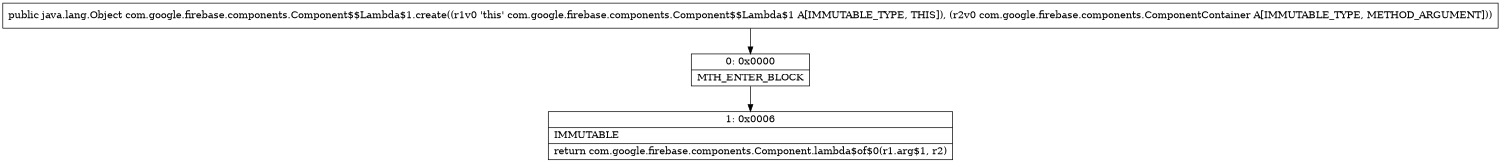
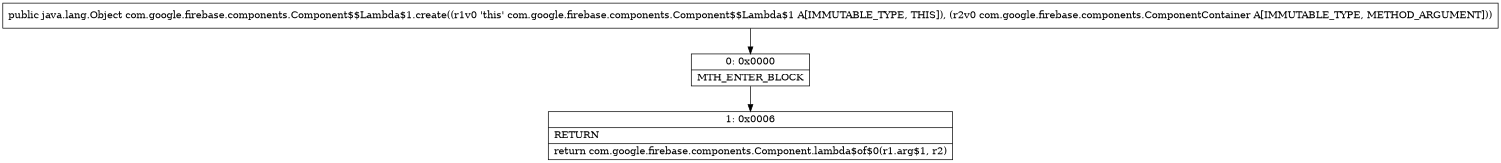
(587, 135) -> (576, 135)
